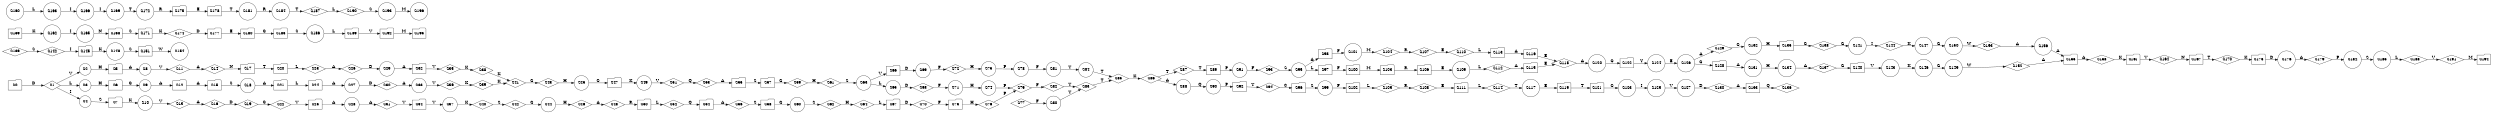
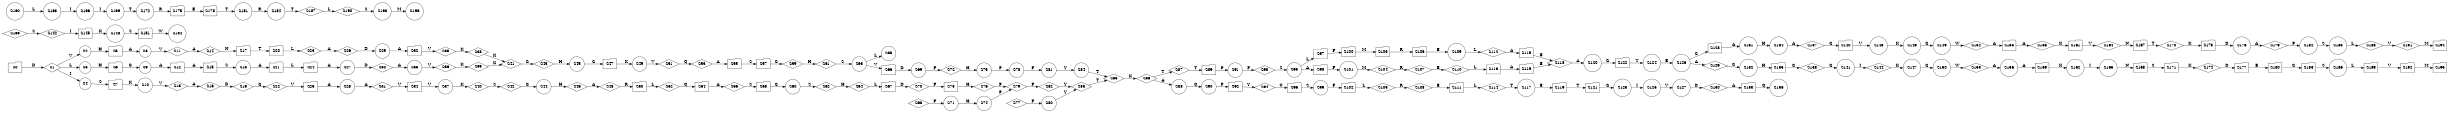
(2056, 53) -> (2025, 68)
(905, 88) -> none
(1787, 88) -> (1779, 88)
